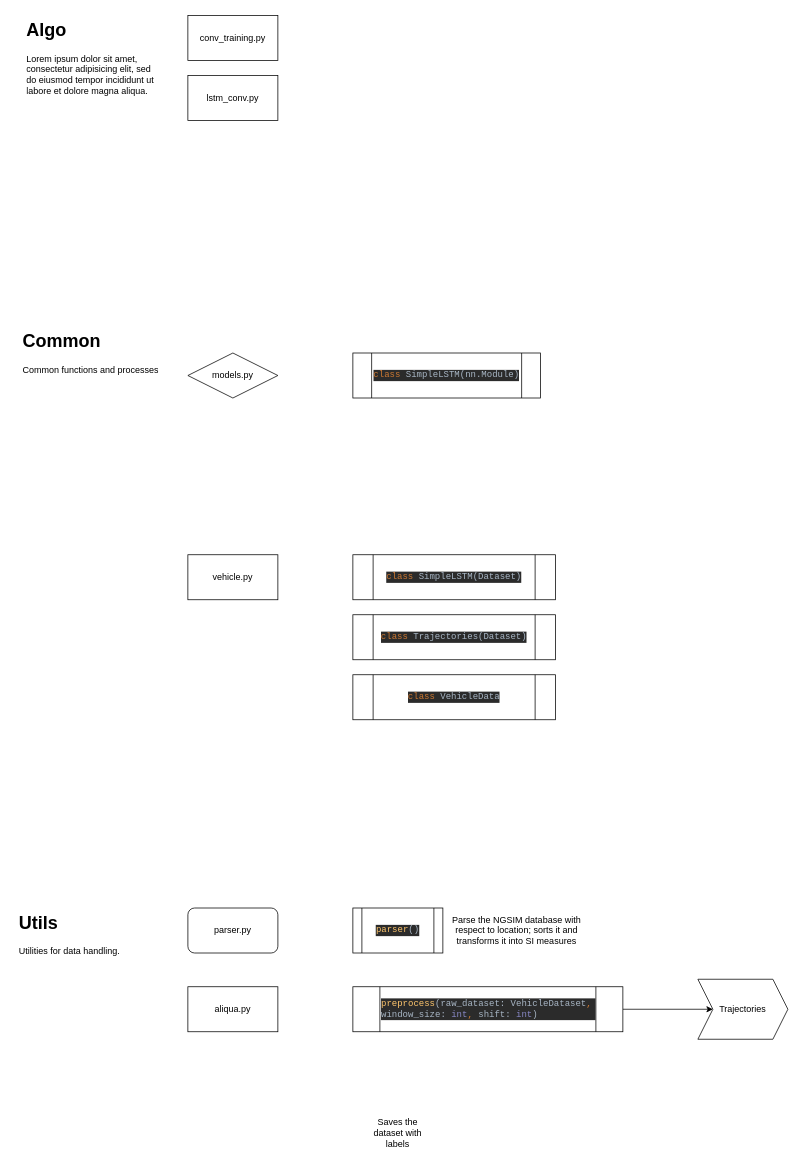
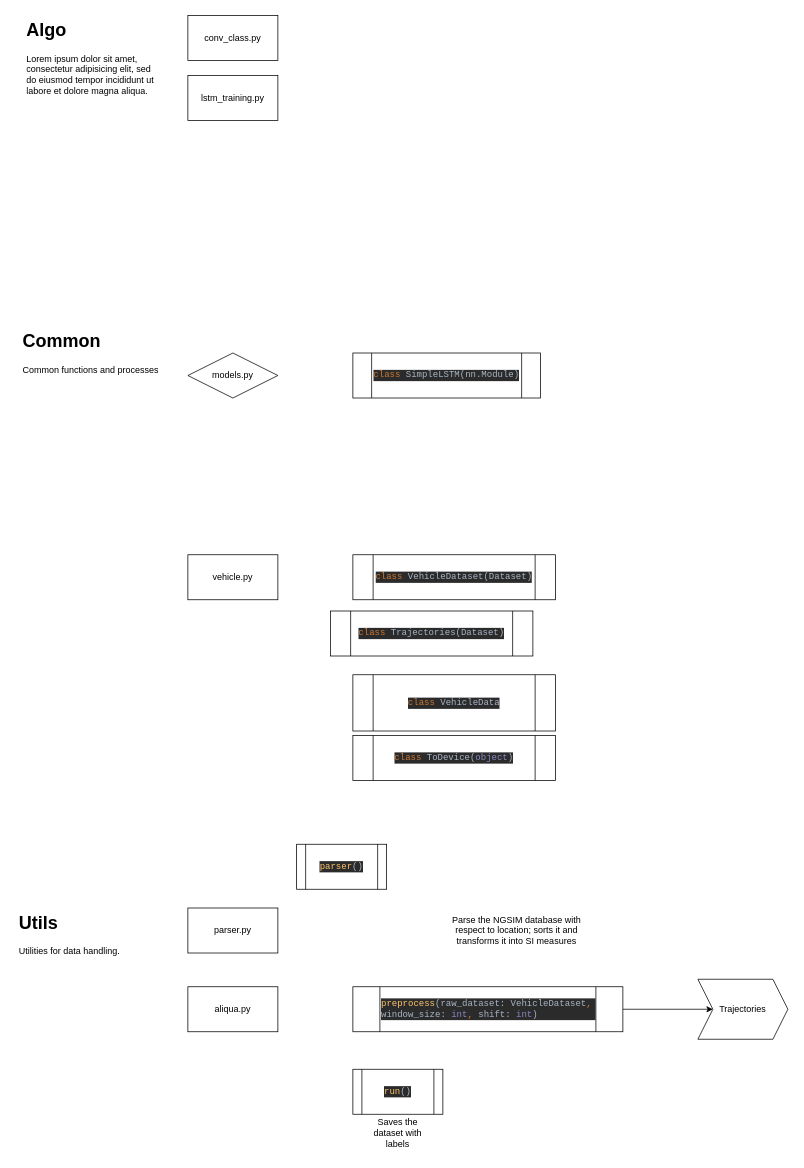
(233, 38) -> (233, 38)
(233, 98) -> (233, 98)
(454, 577) -> (454, 577)
(454, 637) -> (432, 633)
(454, 697) -> (454, 703)
none -> (454, 758)
(233, 930) -> (233, 930)
(398, 930) -> (342, 867)
none -> (398, 1092)
